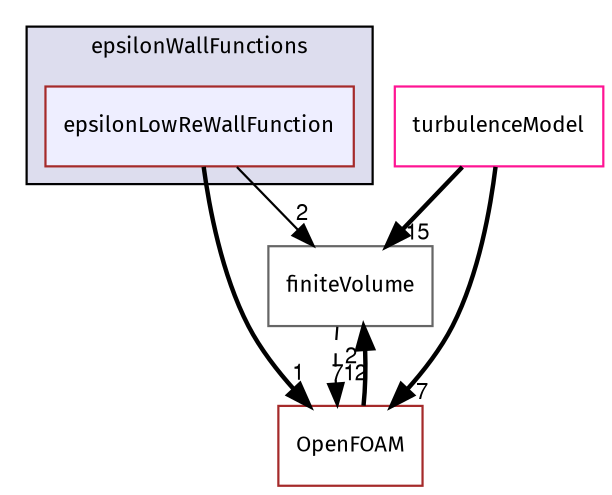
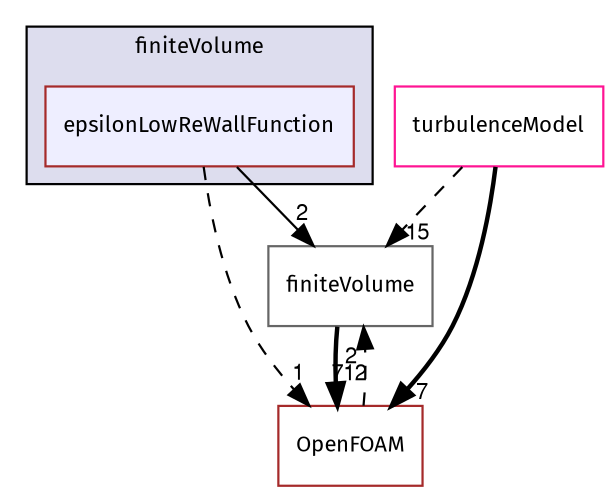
(200, 48) -> (200, 48)
(432, 198) -> (432, 198)
(231, 286) -> (231, 286)
(336, 355) -> (336, 355)
(365, 377) -> (365, 377)
